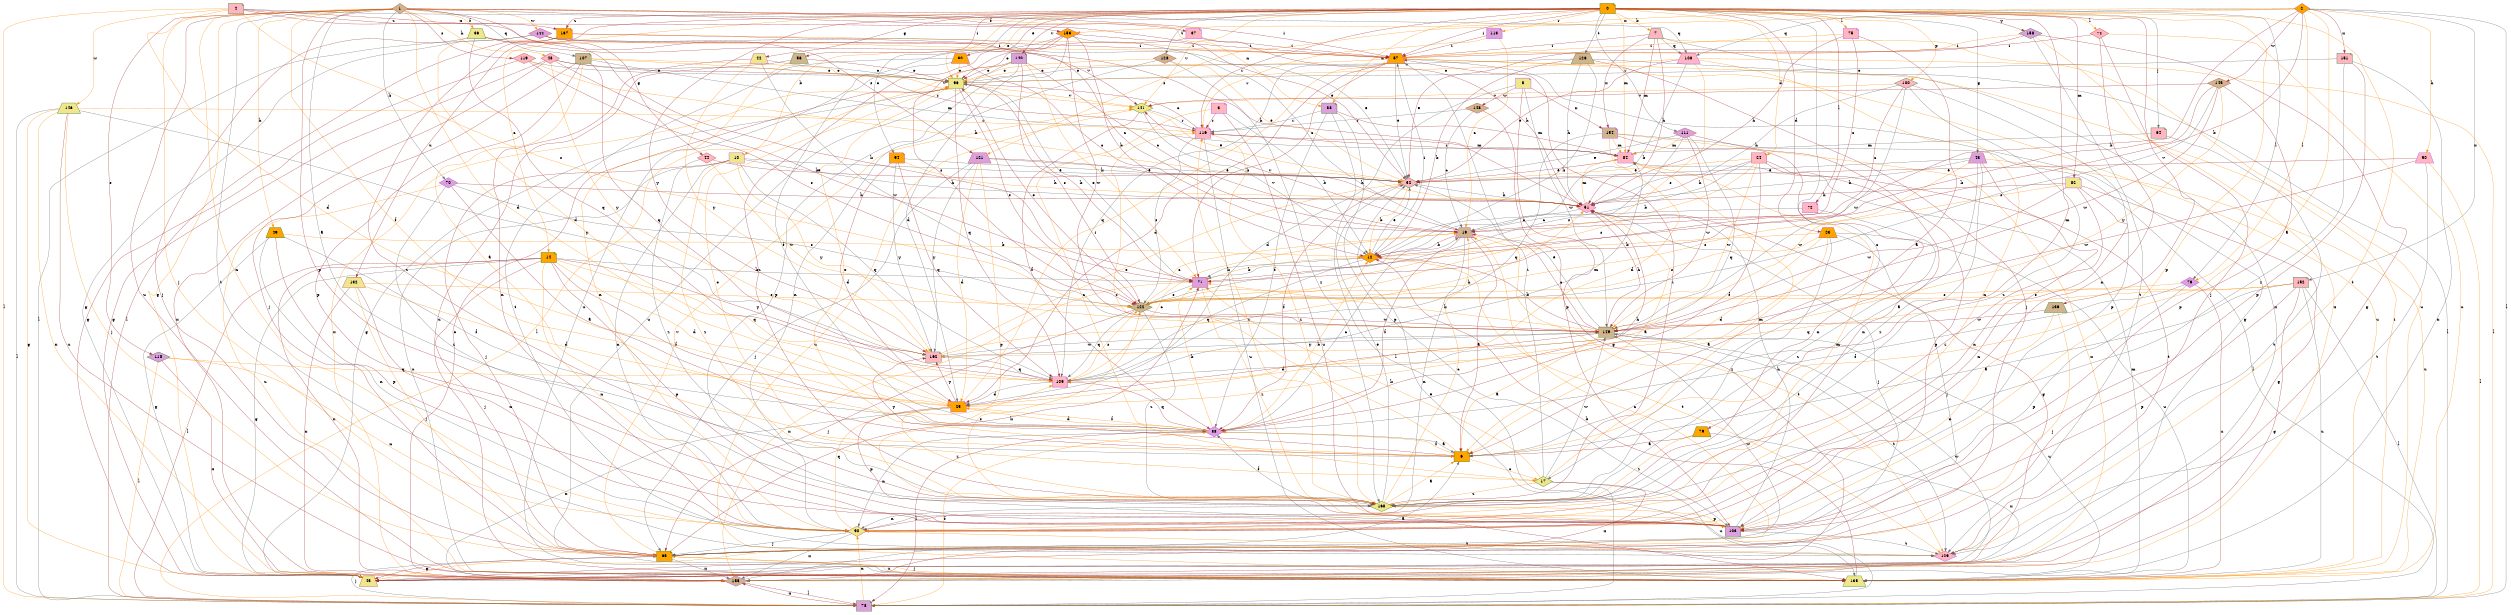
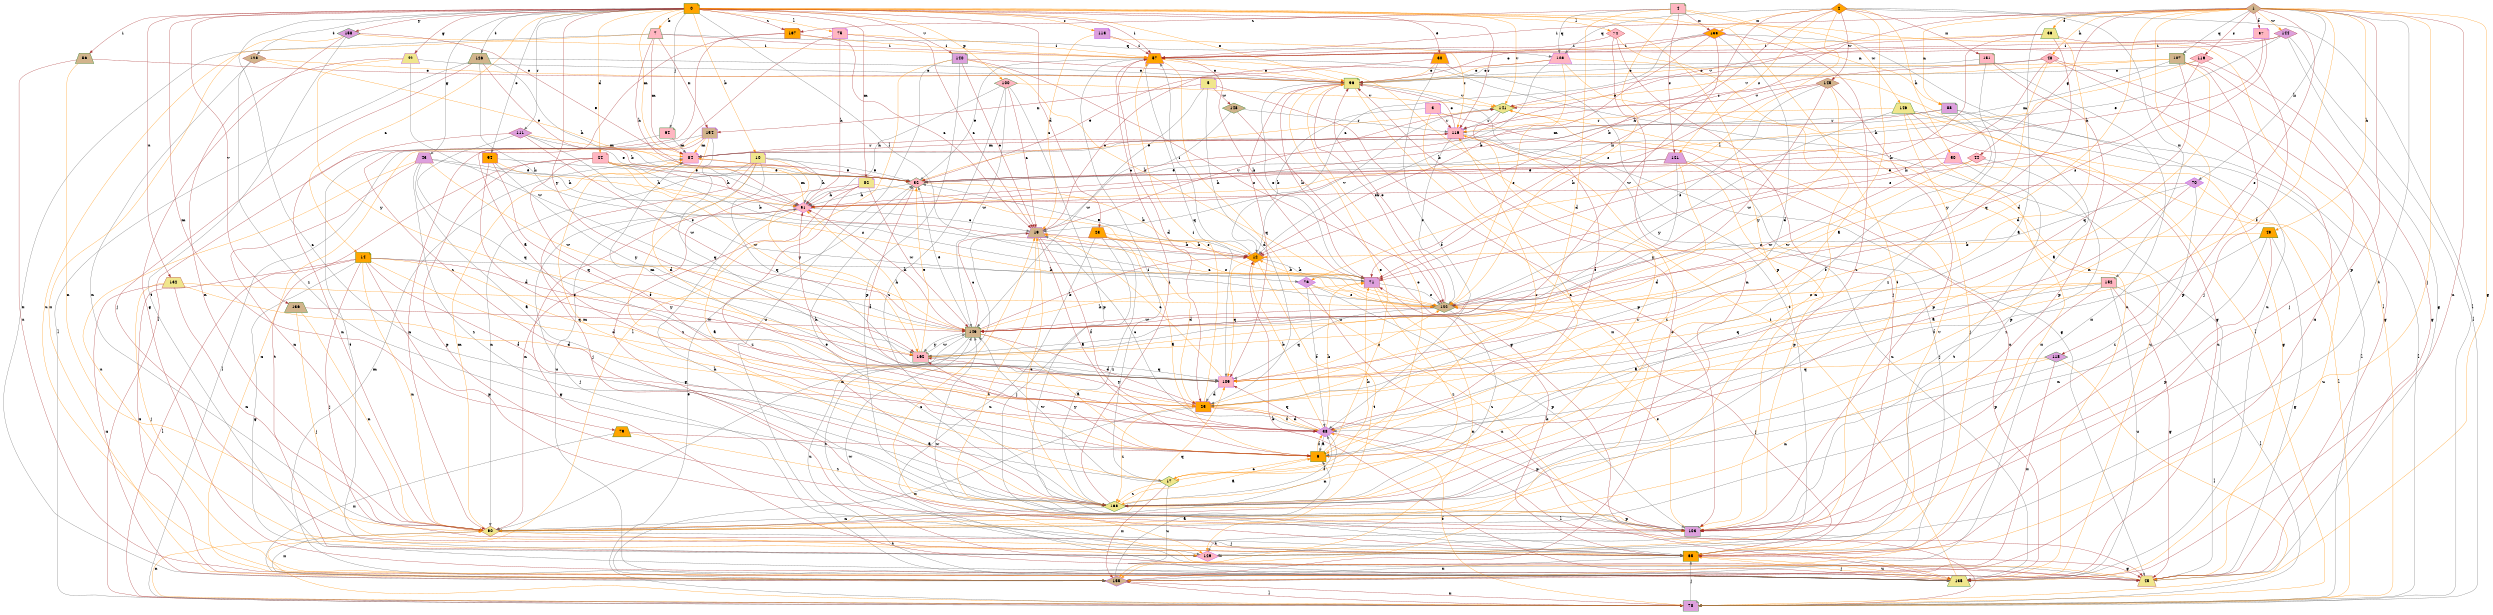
(1477, 108) -> (1234, 108)
(1260, 180) -> (1376, 155)
(1810, 208) -> none
(1222, 311) -> (1234, 312)
